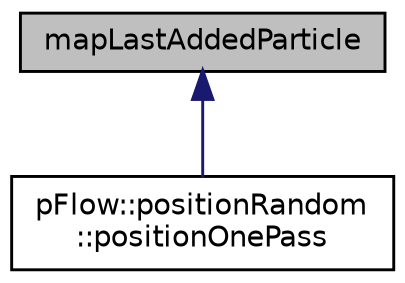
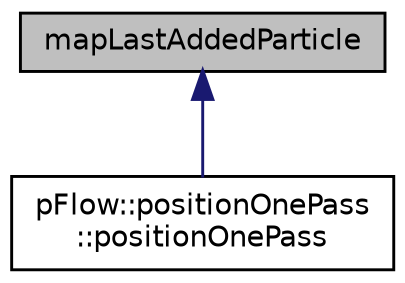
(203, 223) -> (203, 223)
